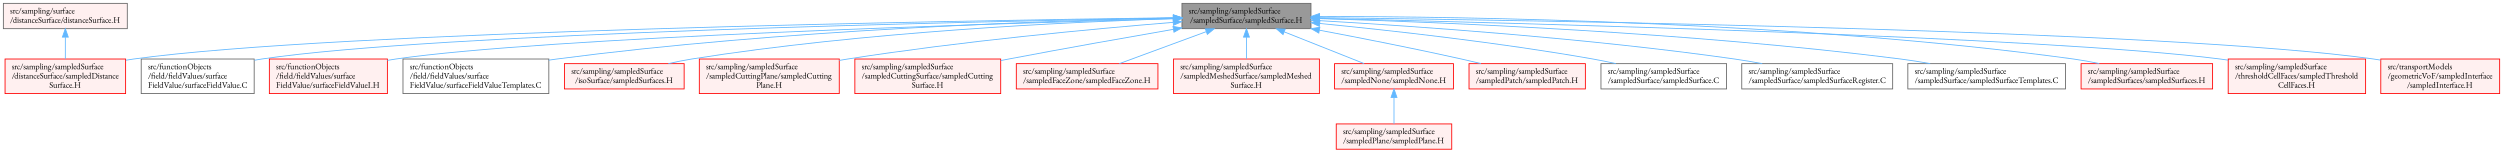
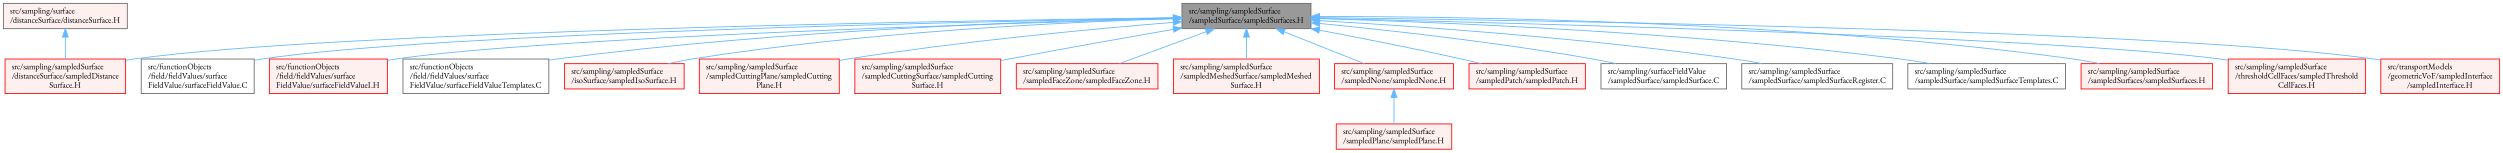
(1246, 16) -> (1246, 16)
(624, 76) -> (624, 76)
(1664, 76) -> (1664, 76)
